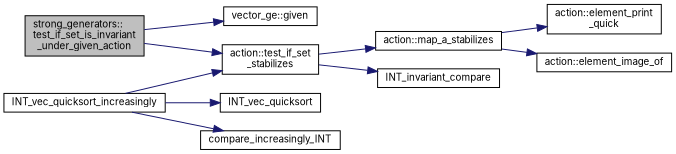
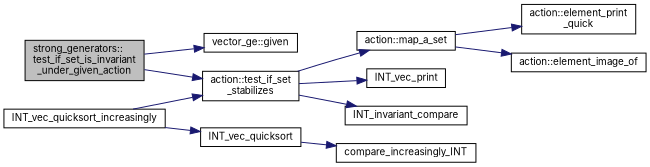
(439, 41) -> (406, 41)
none -> (406, 78)
(173, 120) -> (314, 144)
